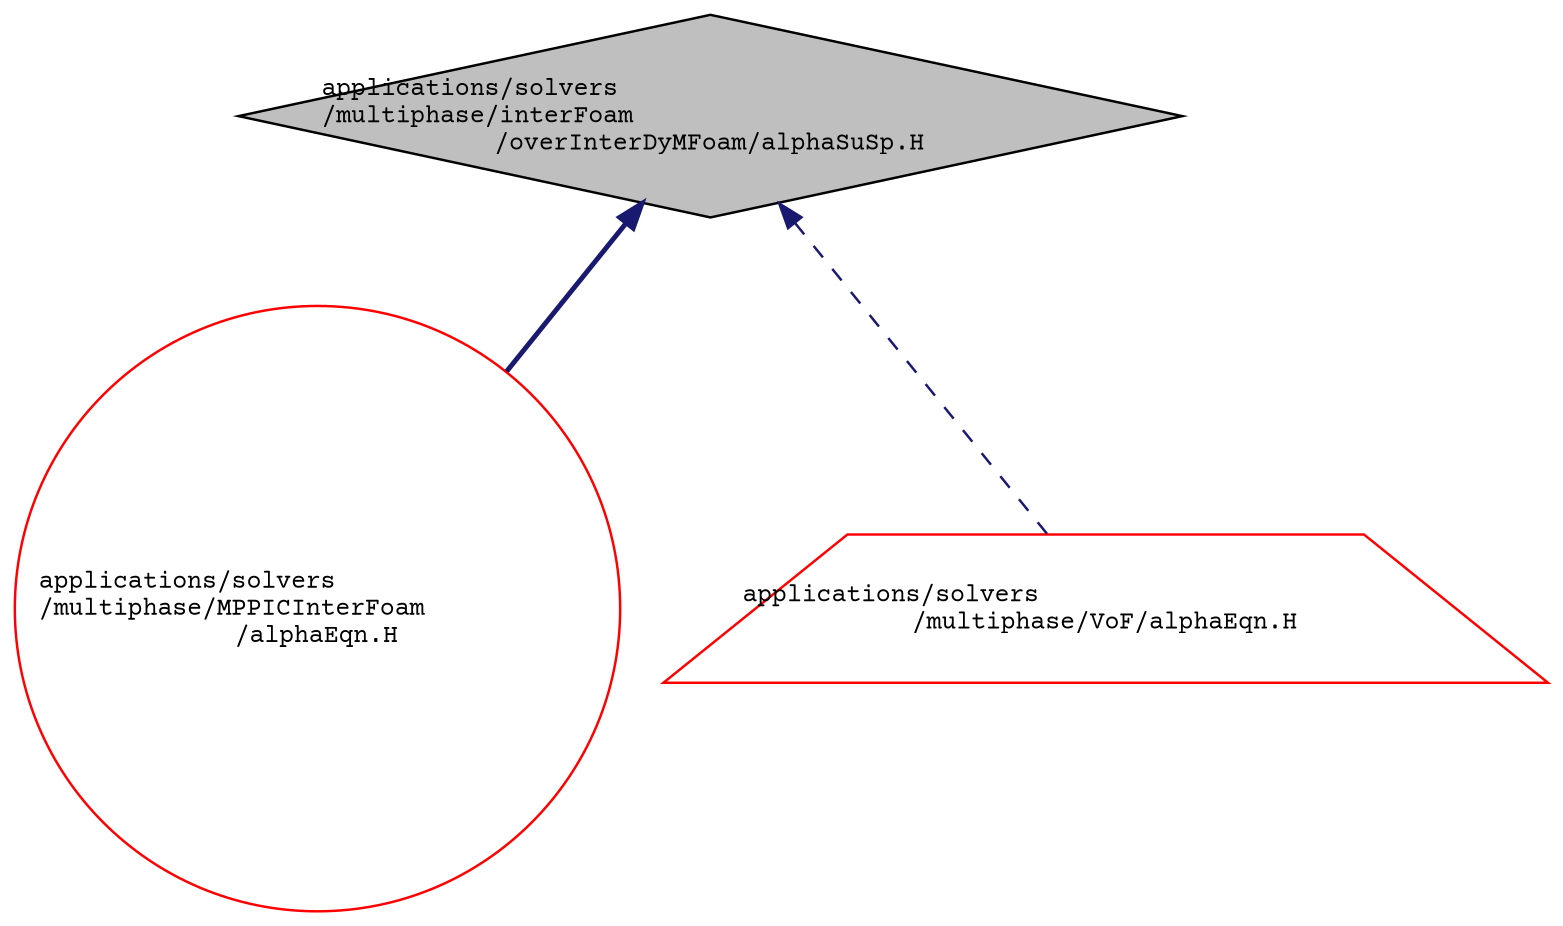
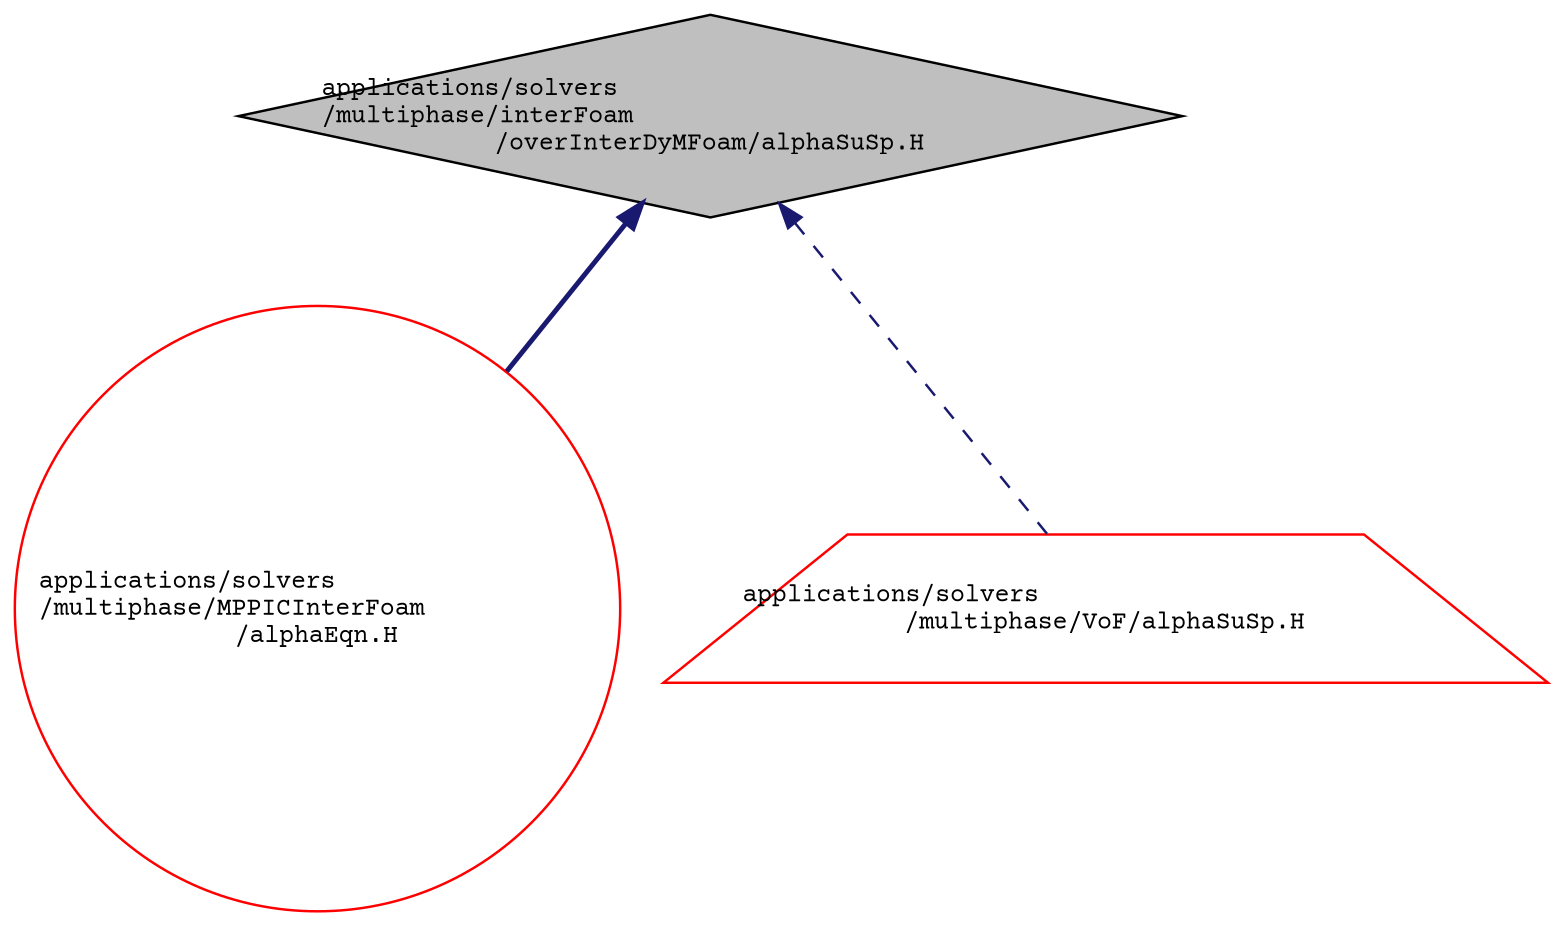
(1106, 609) -> (1106, 609)
